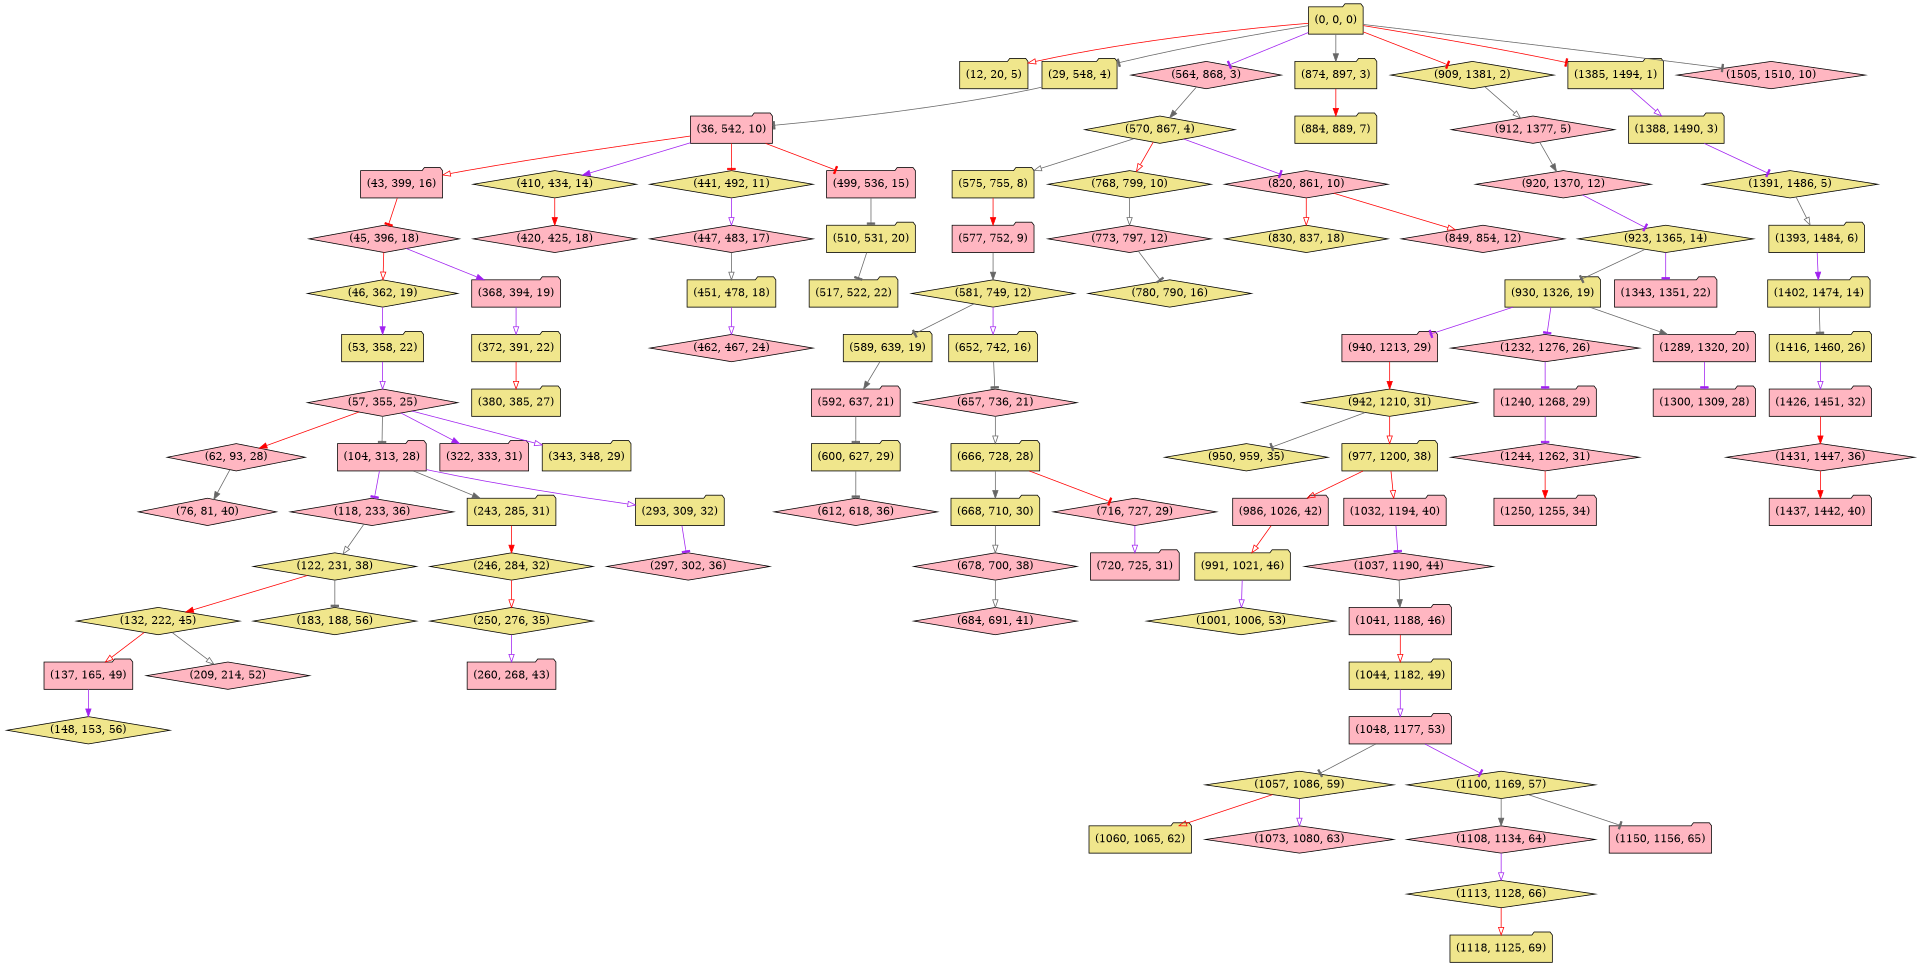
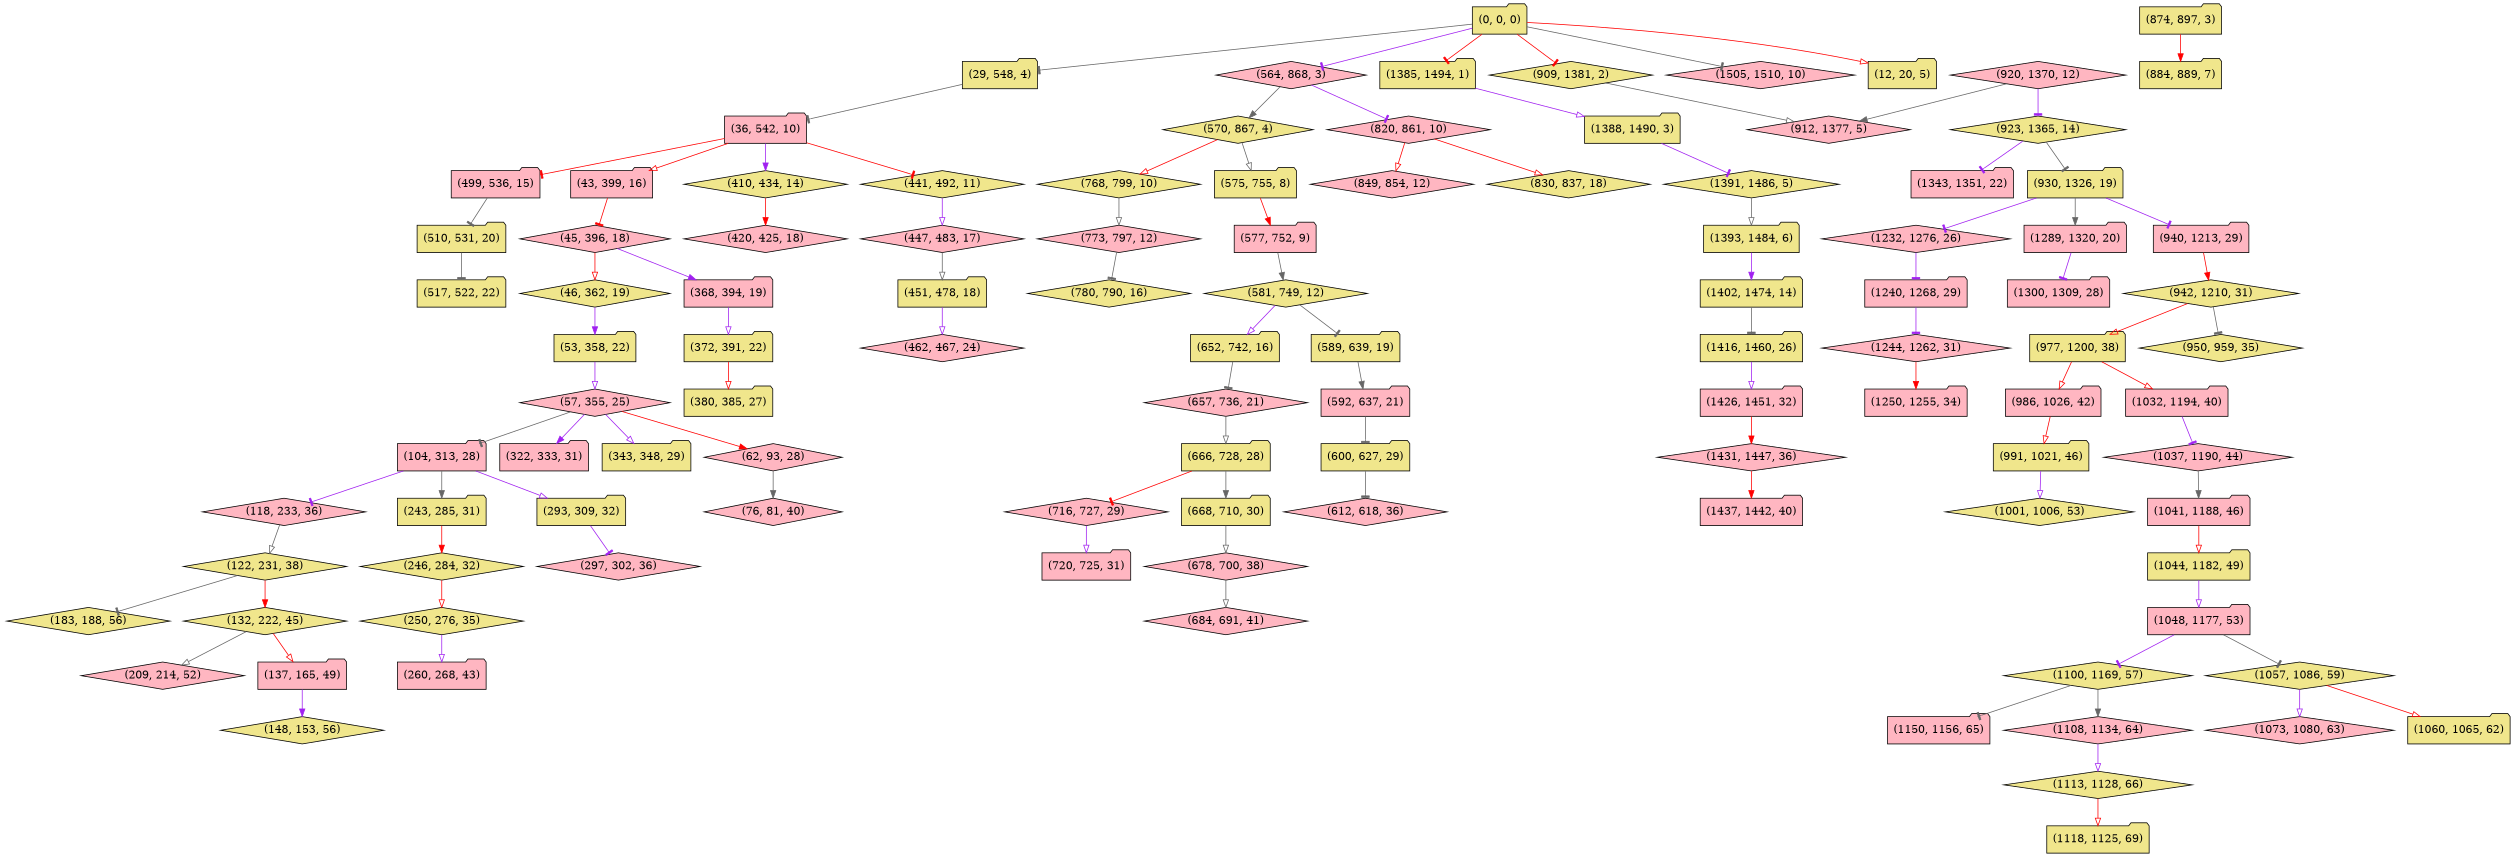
(1336, 44) -> none
(1546, 153) -> (1937, 102)
(1231, 156) -> (1348, 101)
